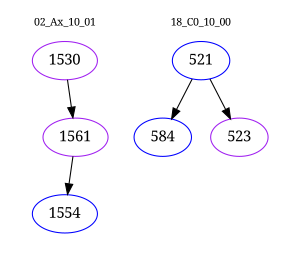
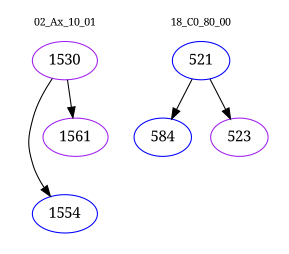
(201, 23) -> (201, 23)
(71, 170) -> (30, 132)
